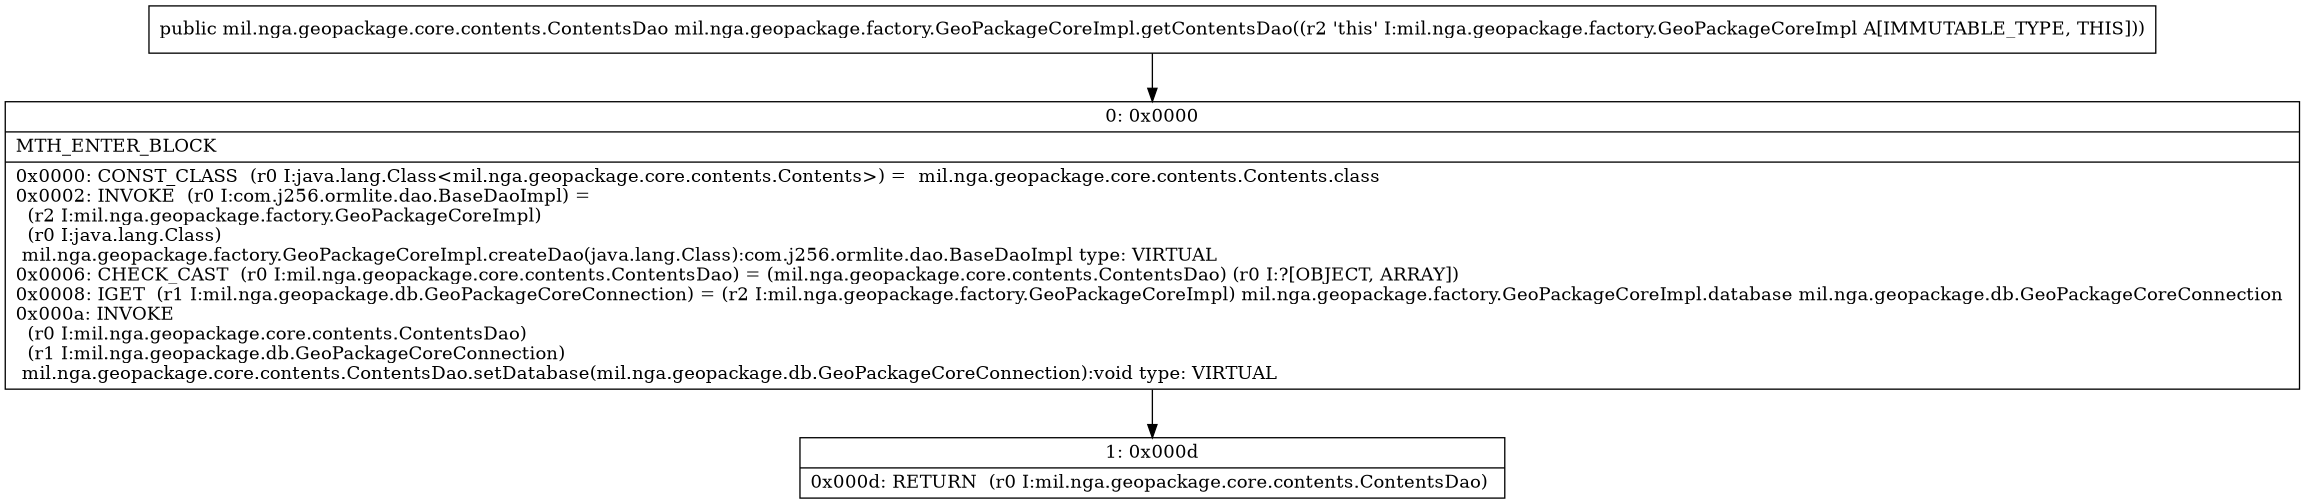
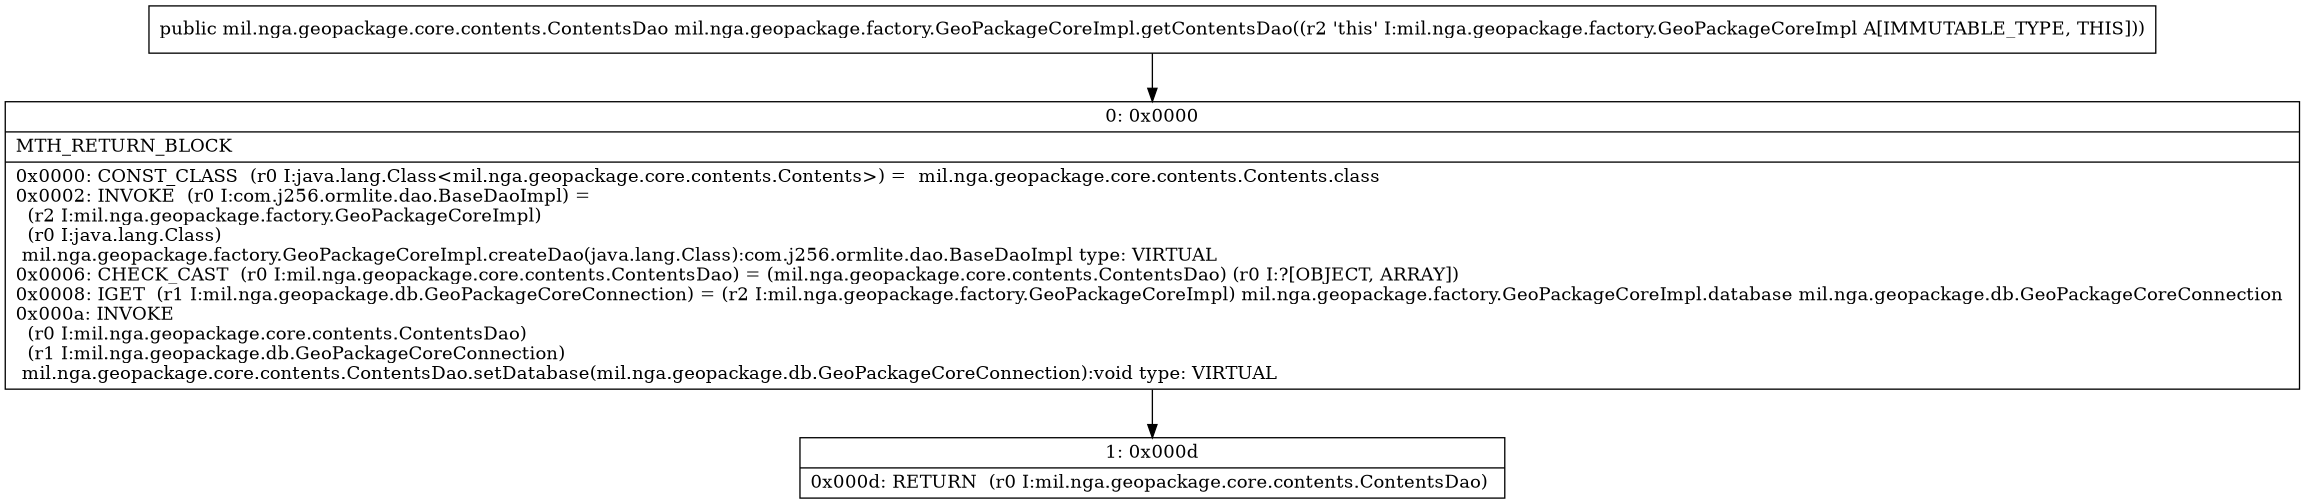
(117, 146) -> (125, 146)
